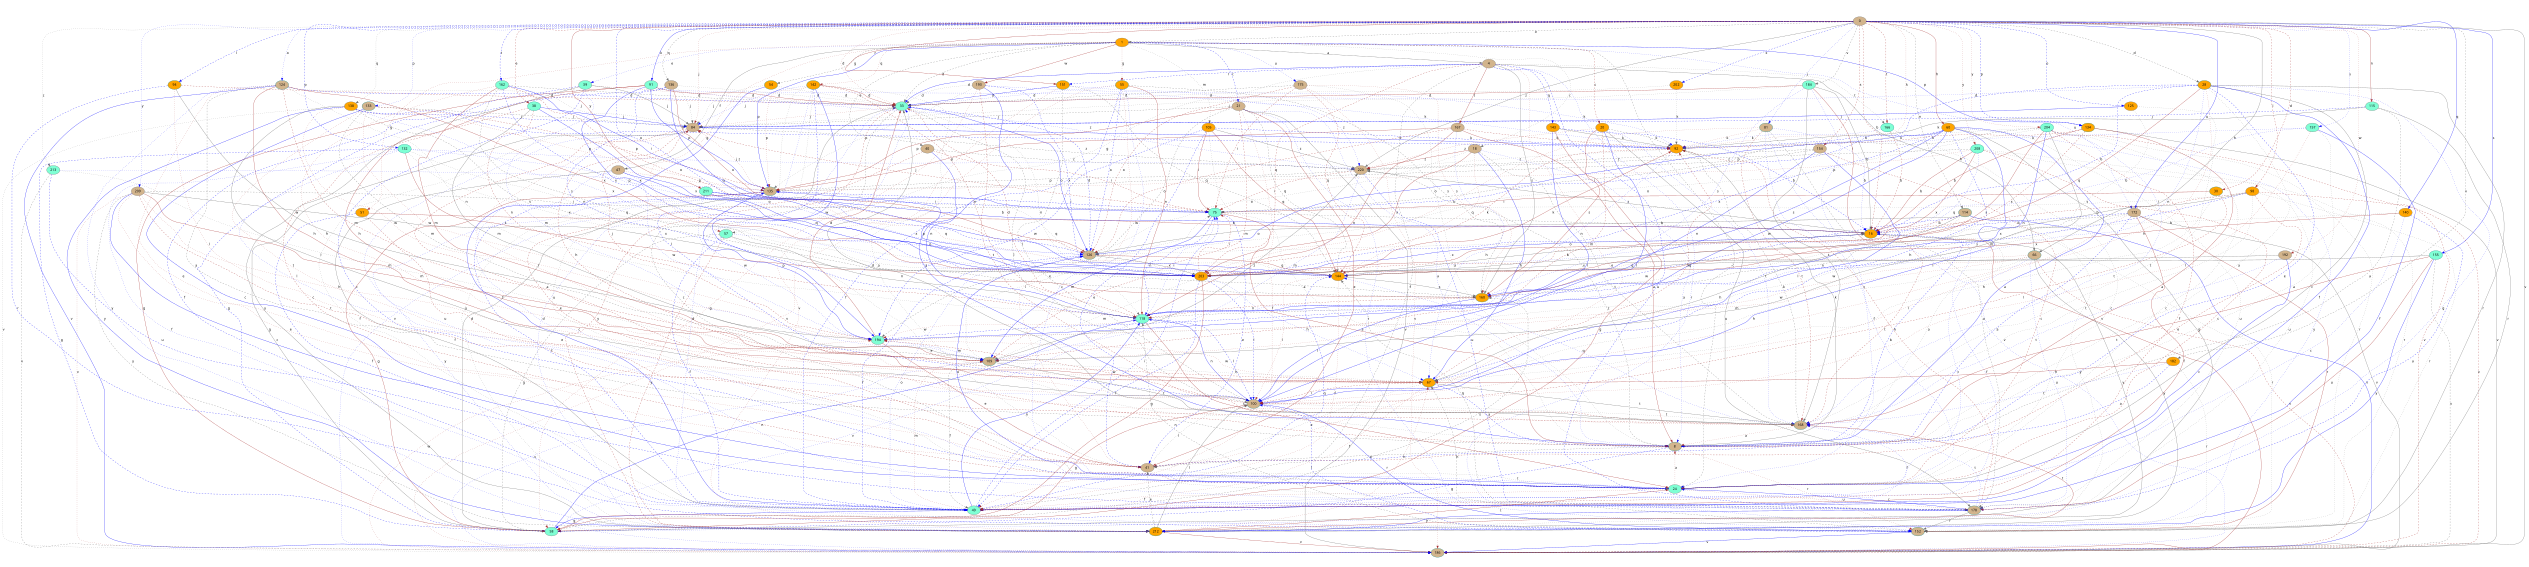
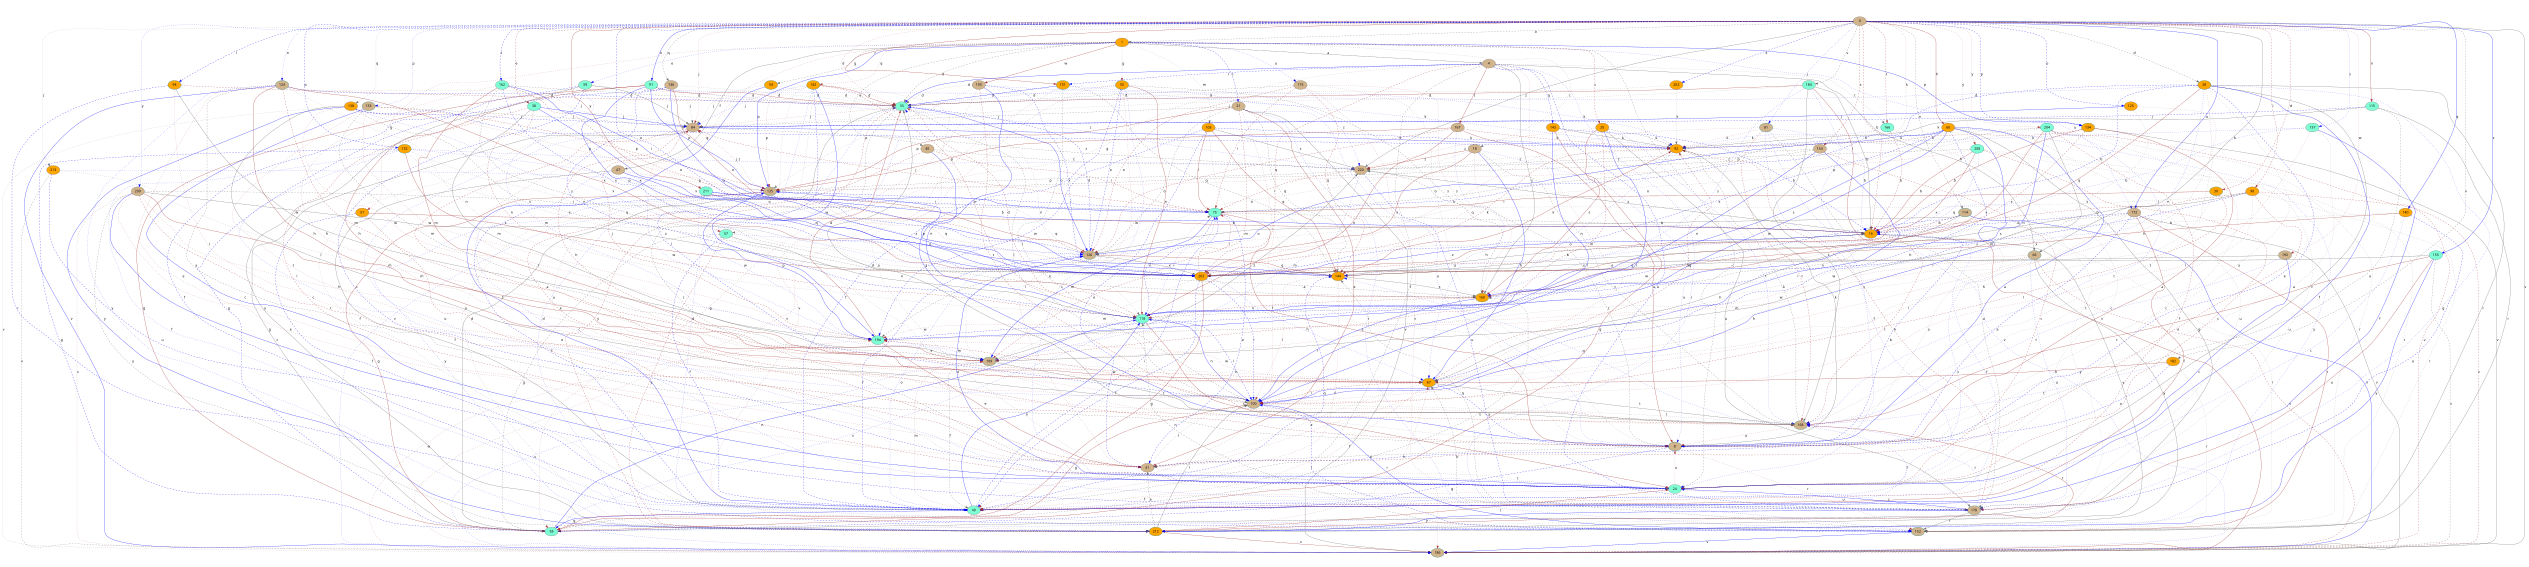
(405, 149) -> (405, 149)
(53, 170) -> (53, 170)
